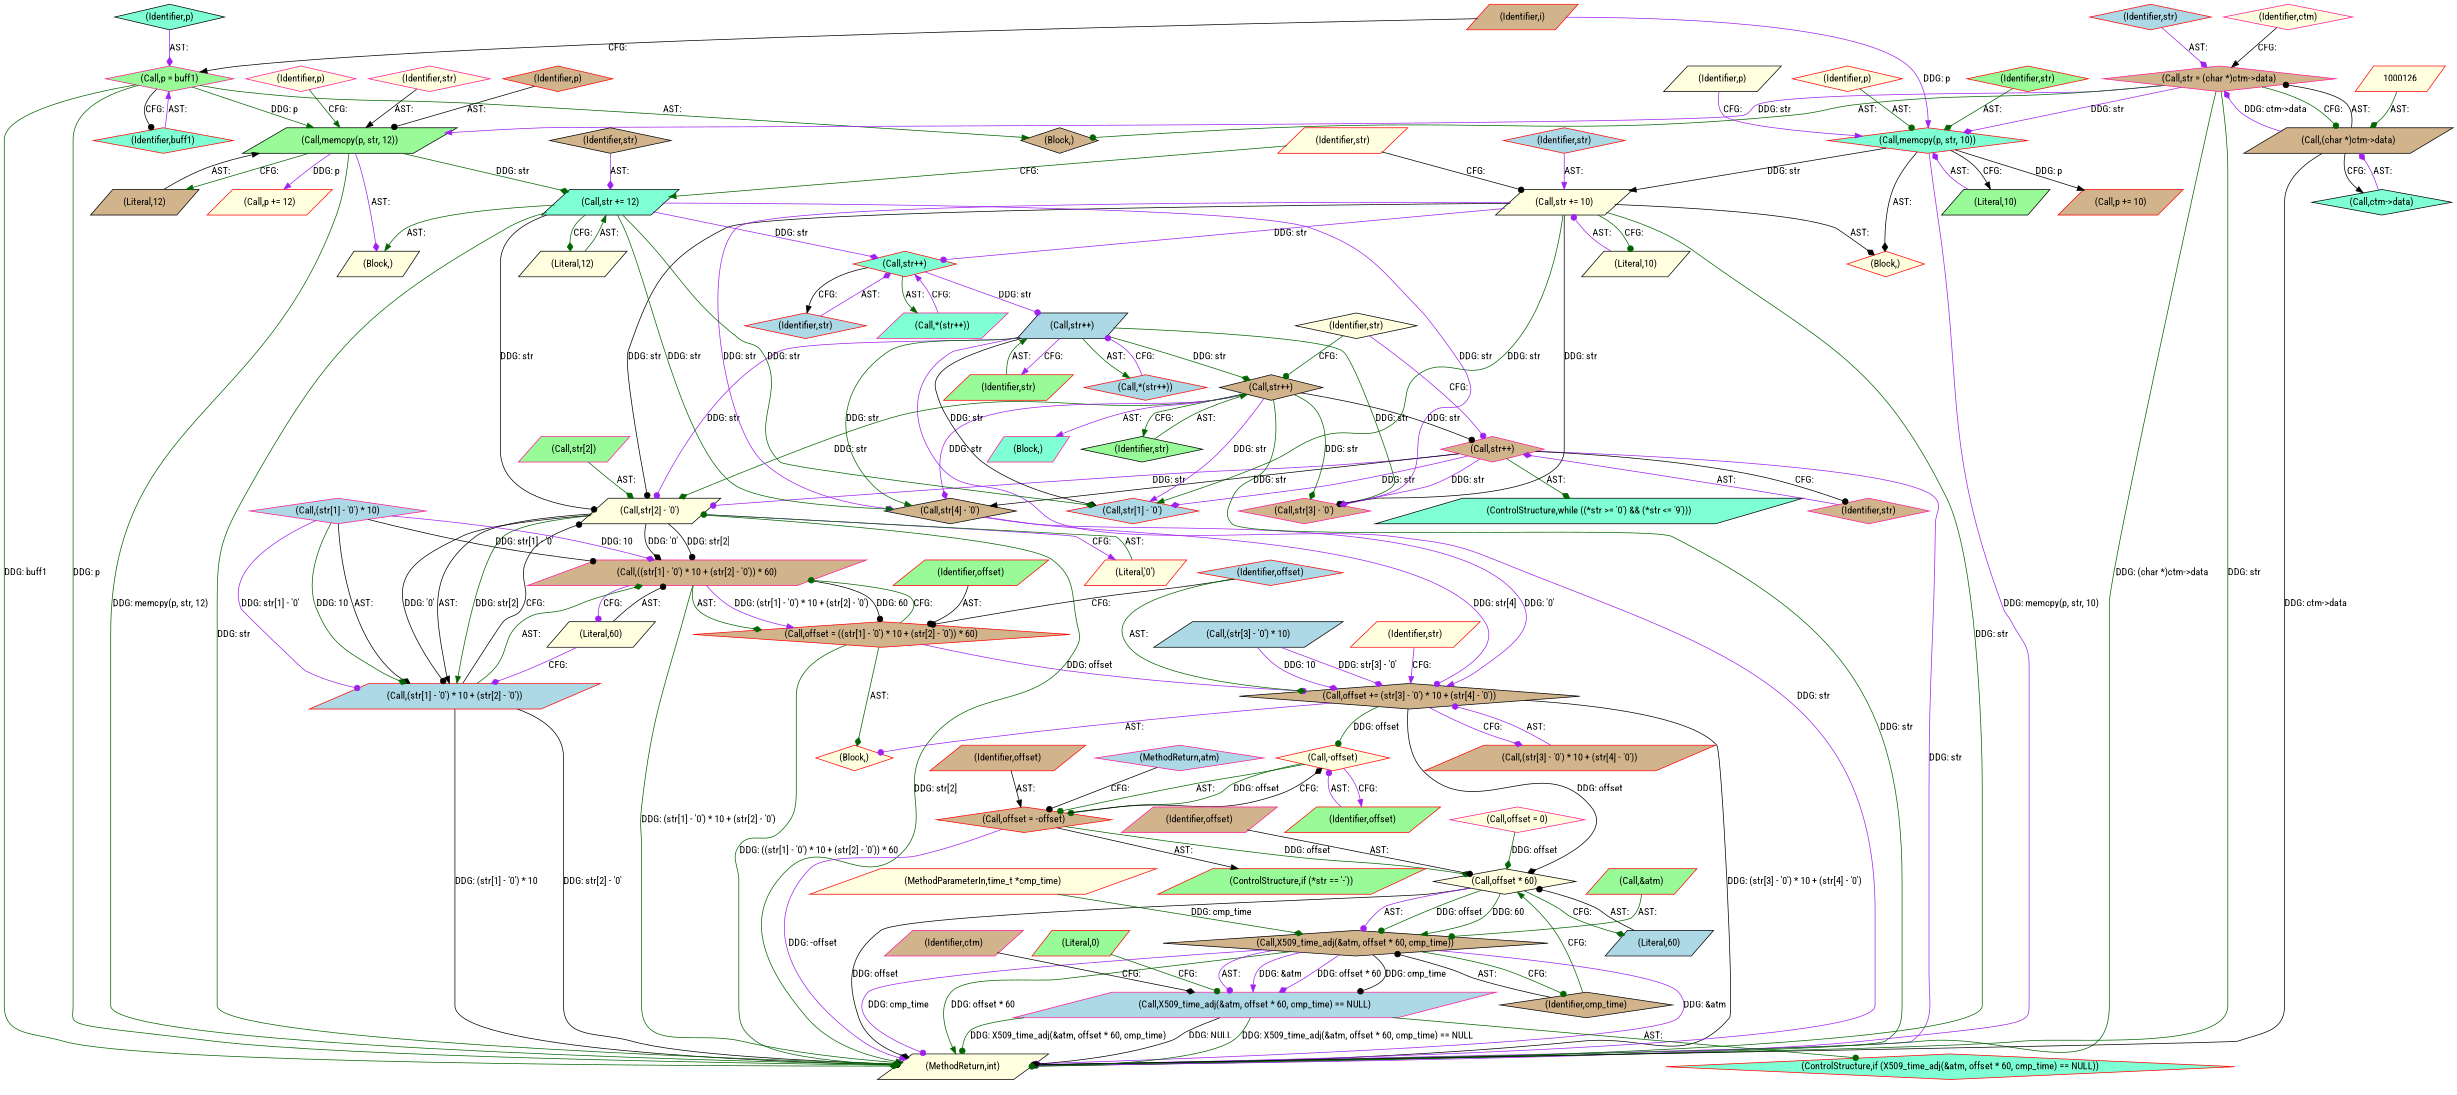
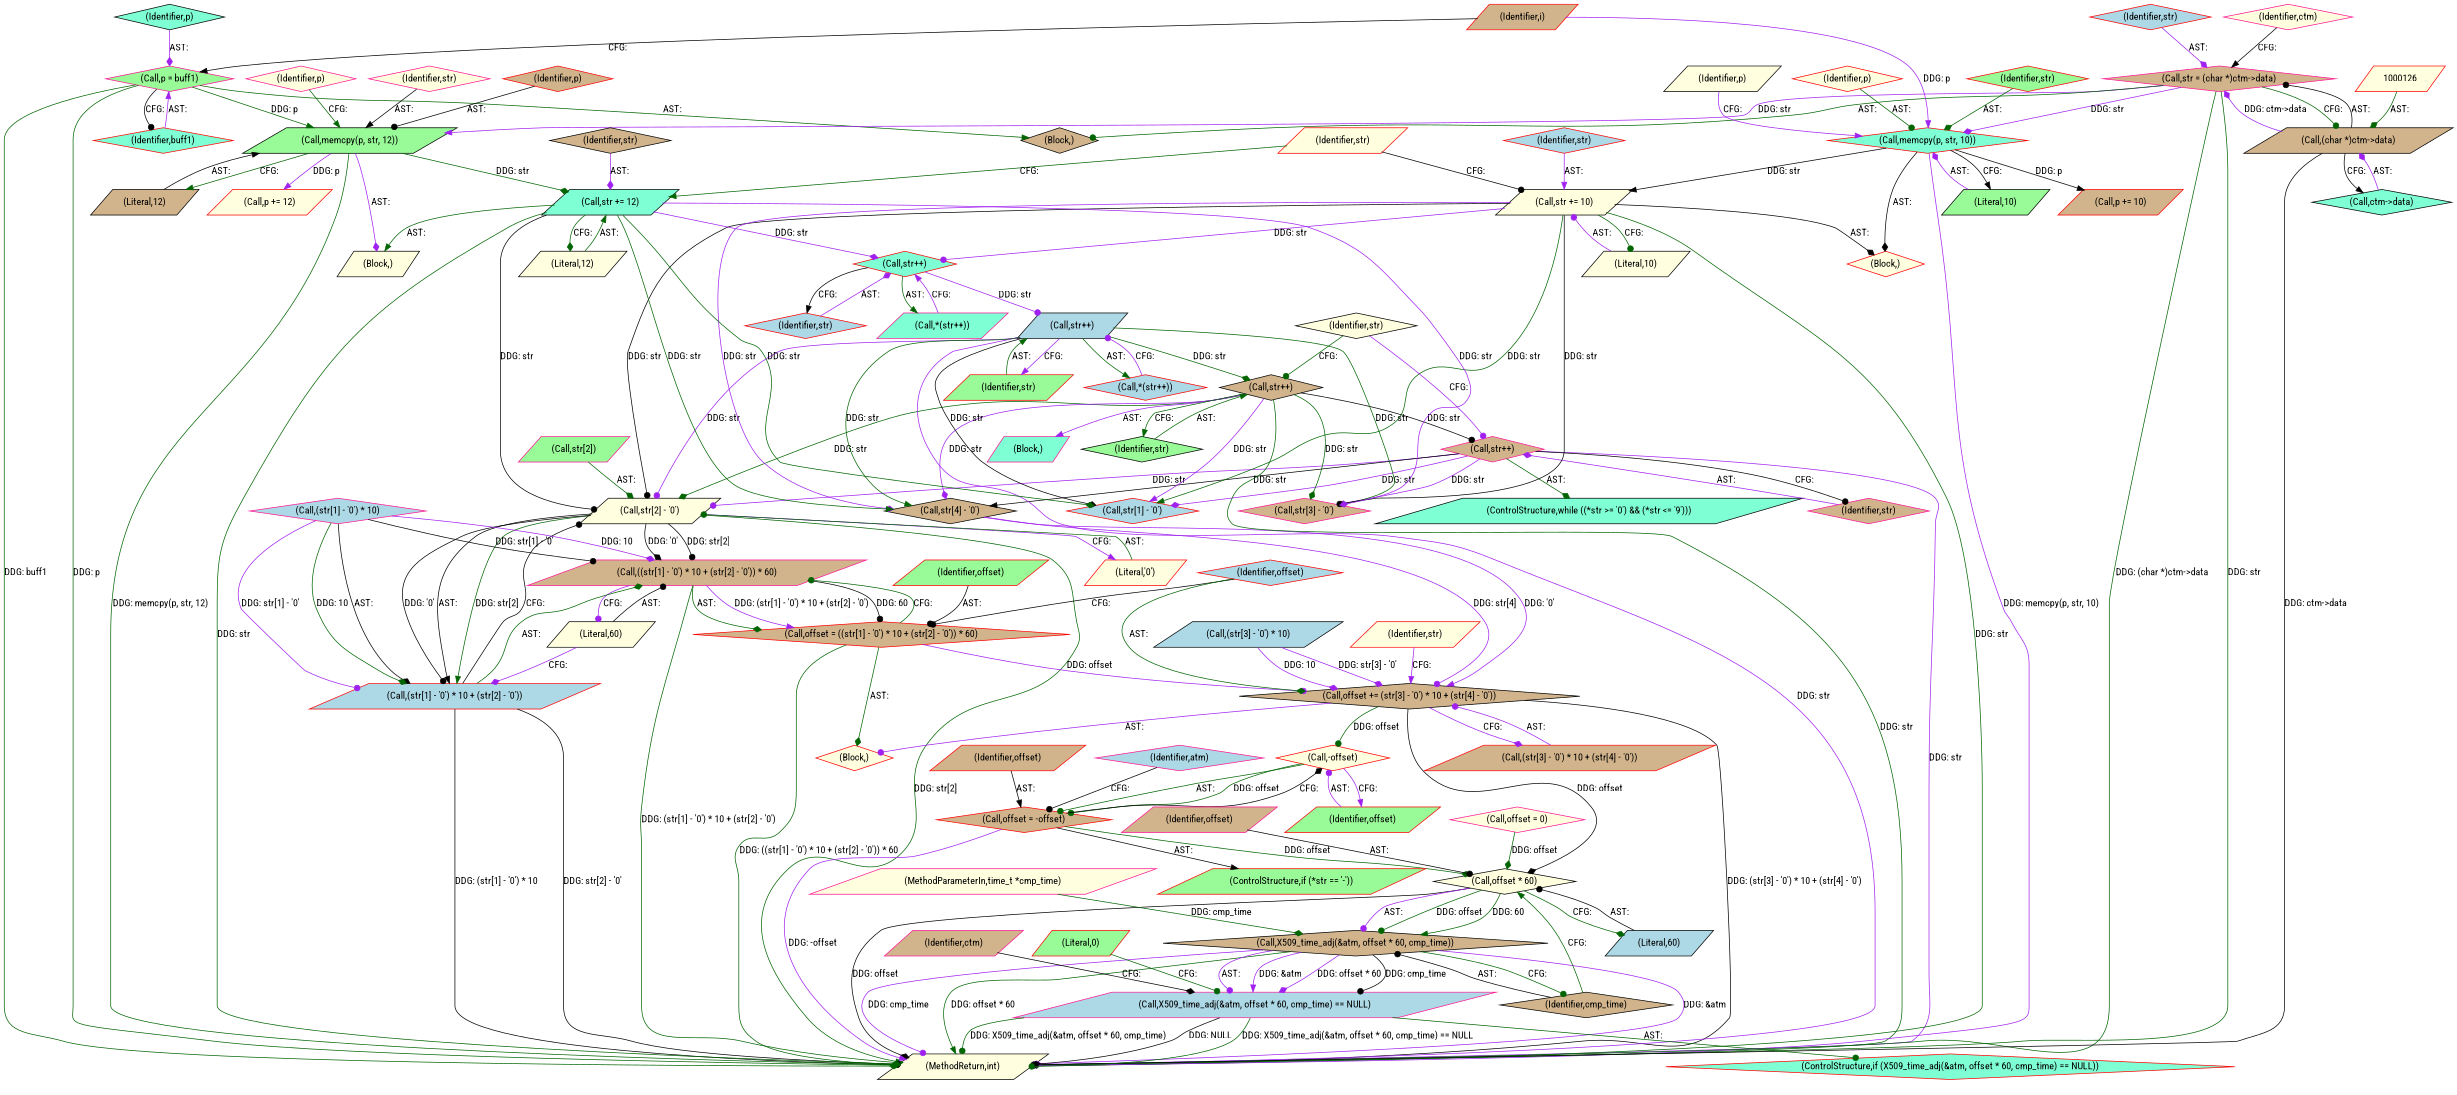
(1180, 758) -> (1180, 758)
(983, 881) -> (983, 881)
(1642, 881) -> none
